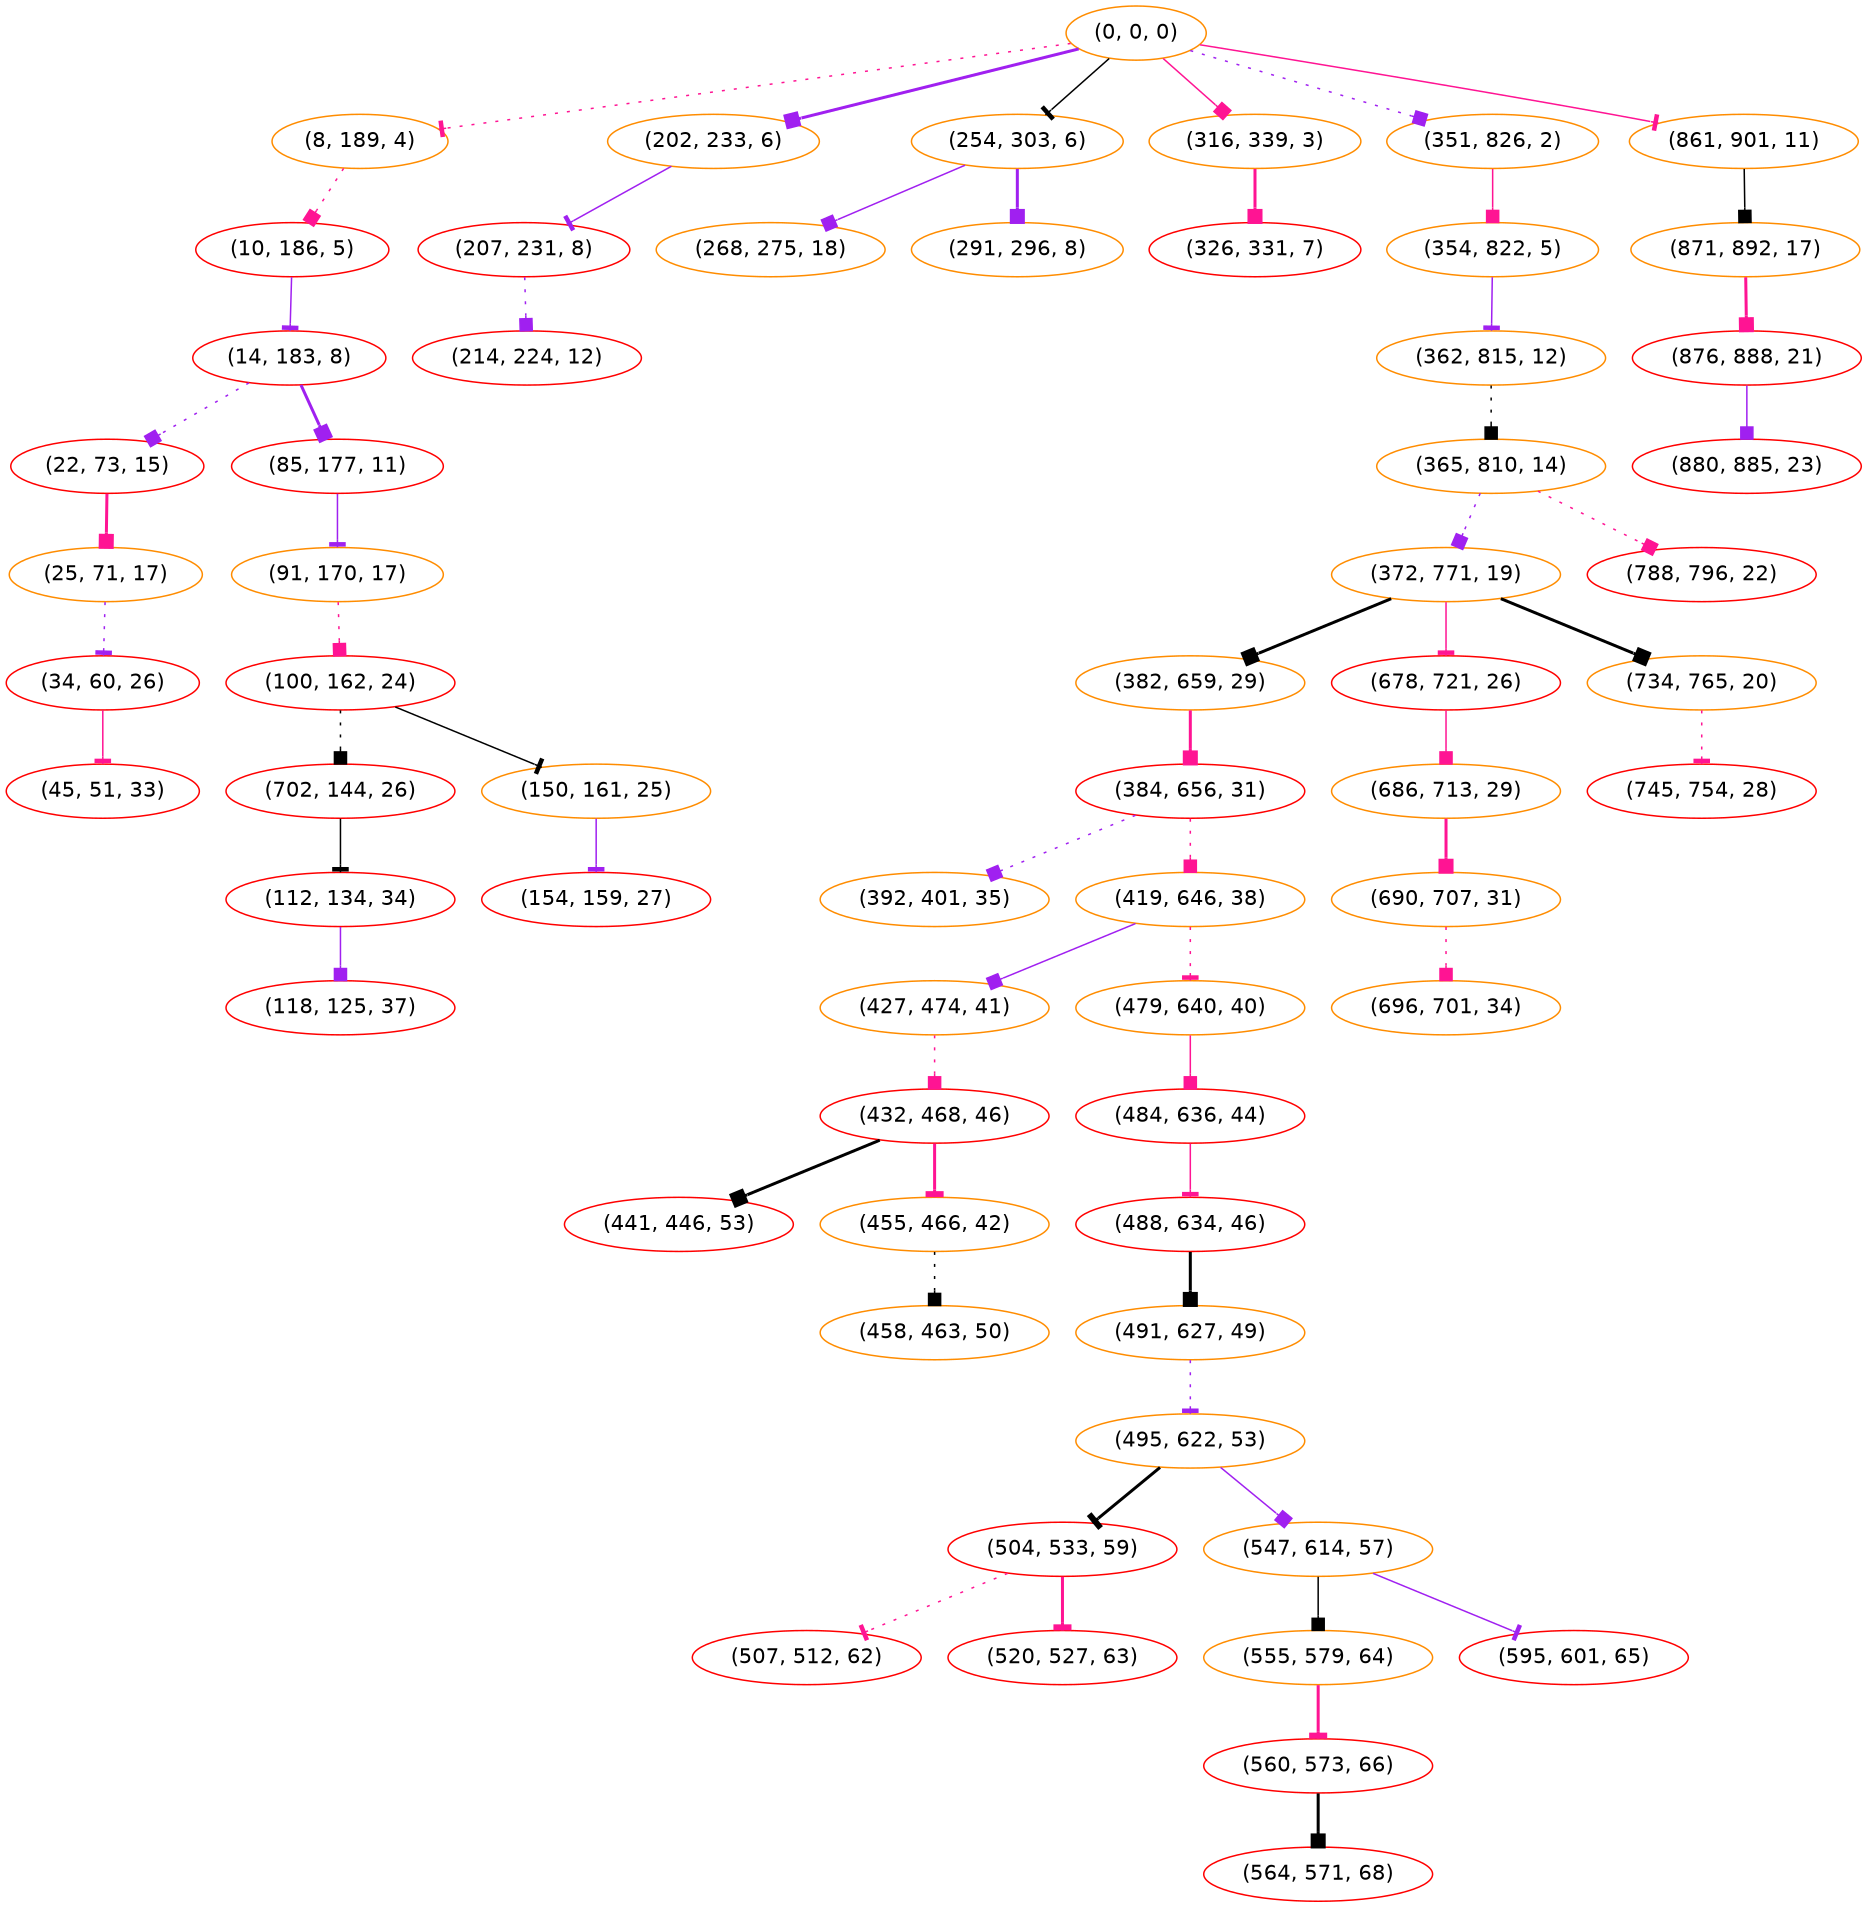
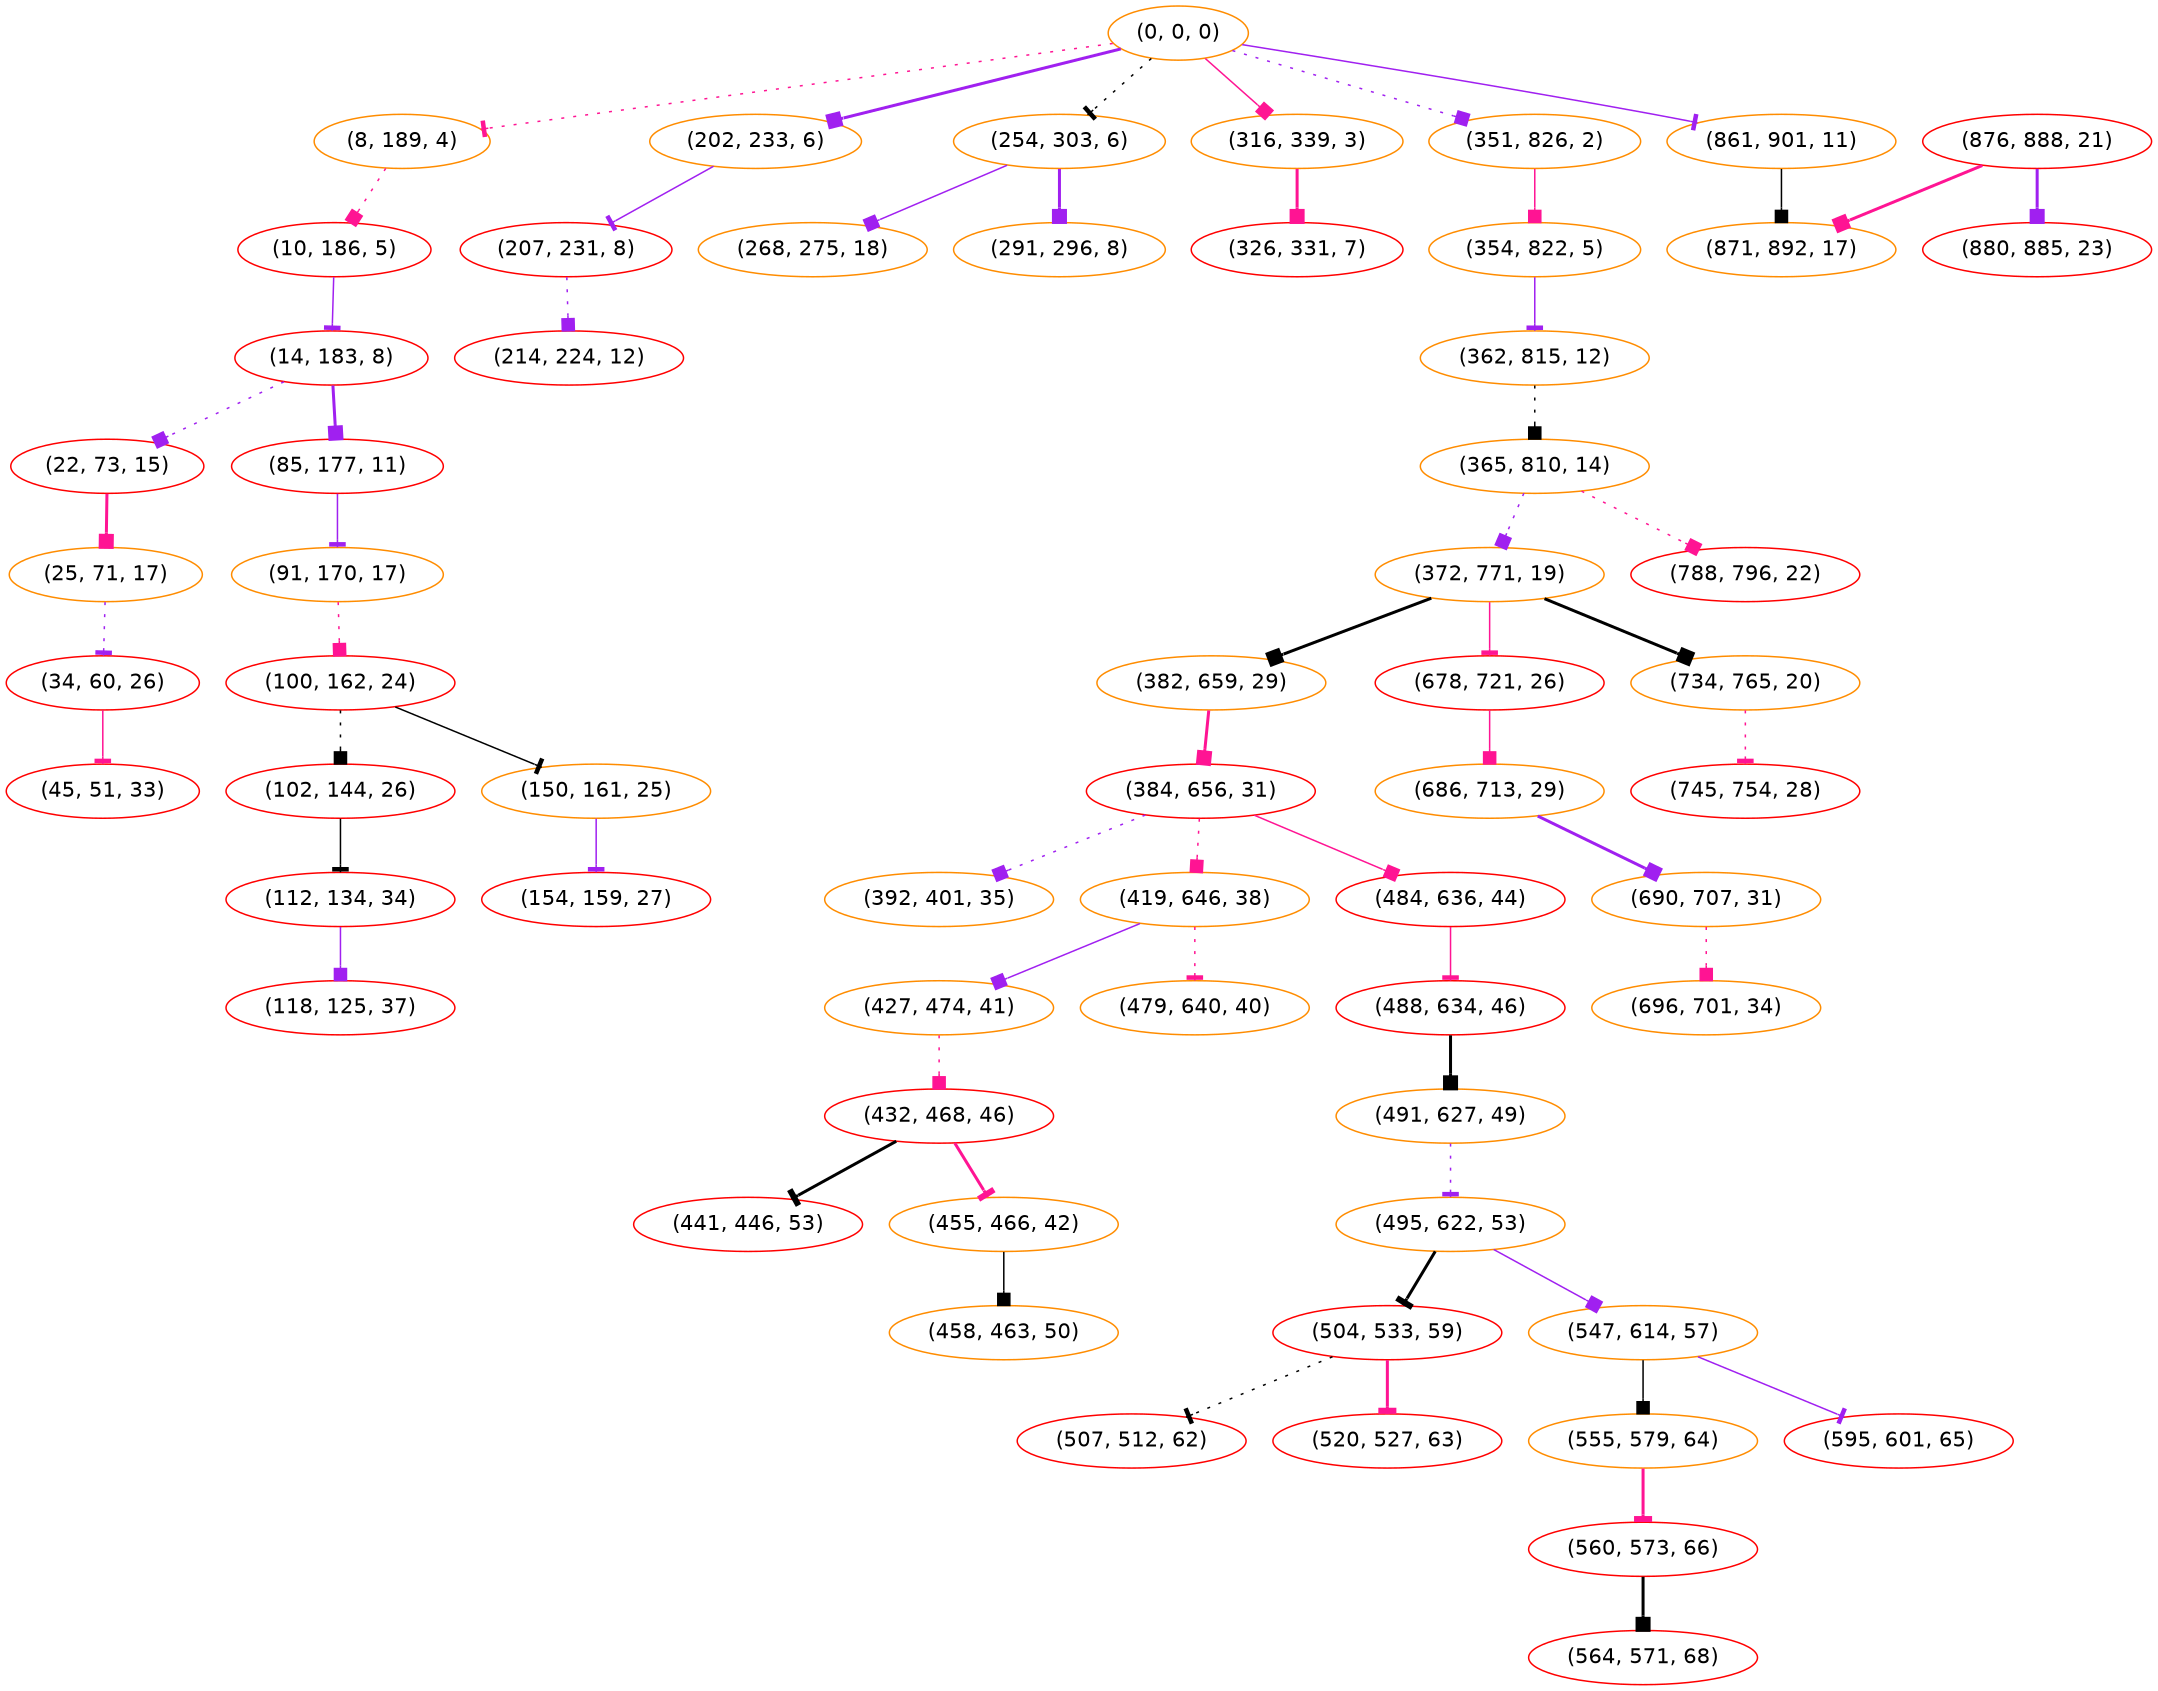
(1425, 82) -> (1466, 81)
(1080, 84) -> (1122, 84)
(1746, 296) -> (1916, 193)
(1747, 405) -> (2037, 188)
(340, 791) -> (340, 791)
(1446, 838) -> (1591, 842)
(1190, 1055) -> (1319, 842)
(814, 1167) -> (847, 1168)
(935, 1271) -> (1004, 1271)
(938, 1602) -> (1263, 1385)
